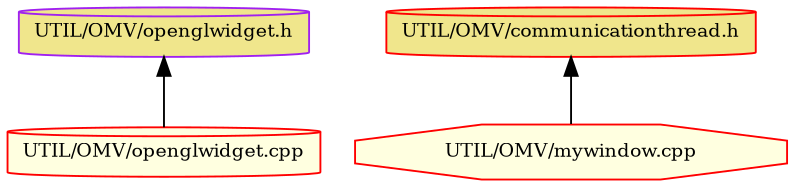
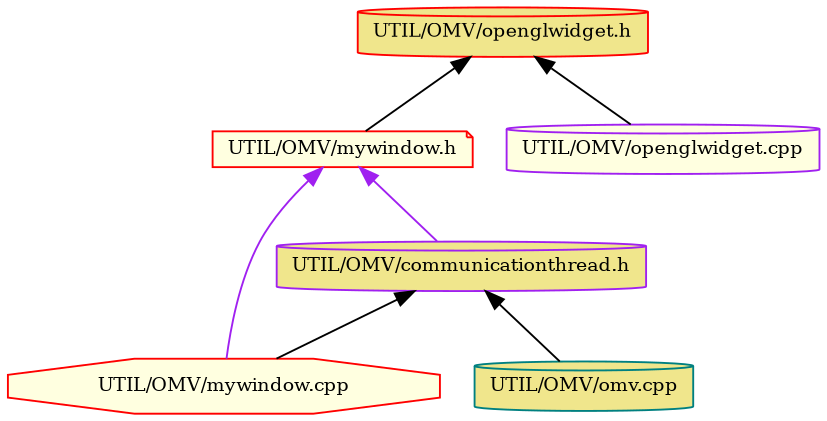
(164, 32) -> (503, 32)
(571, 32) -> (461, 266)
none -> (343, 149)
(164, 152) -> (663, 149)
none -> (584, 386)
